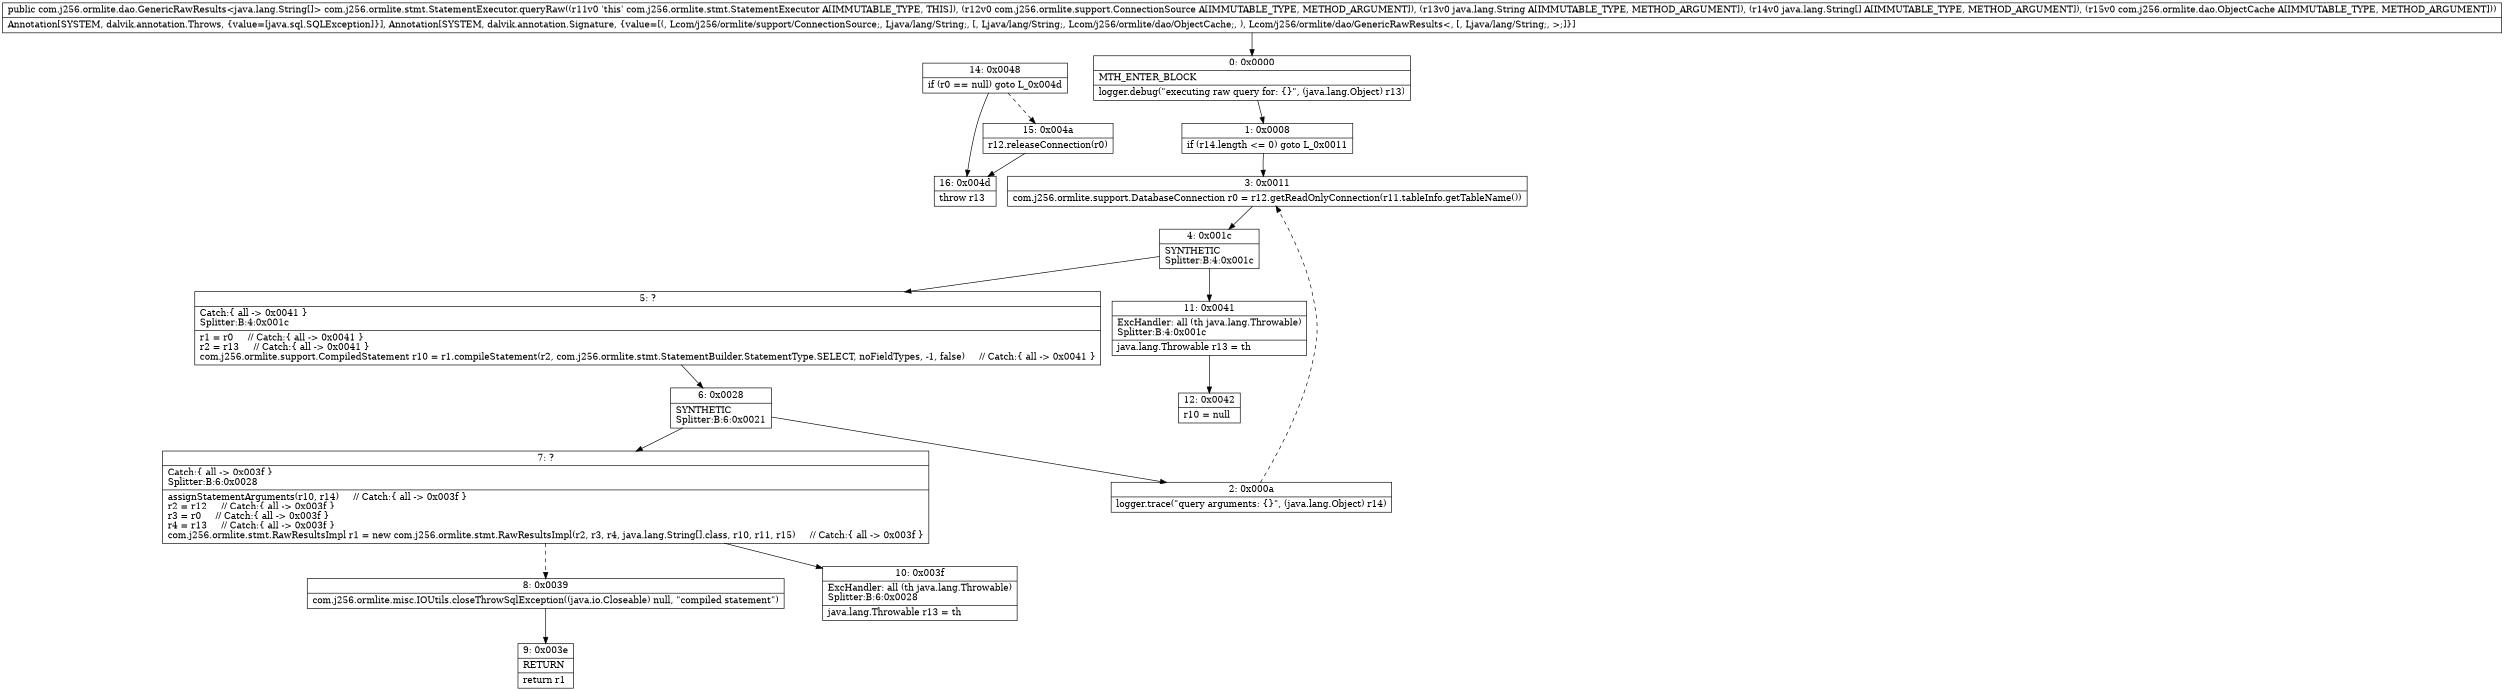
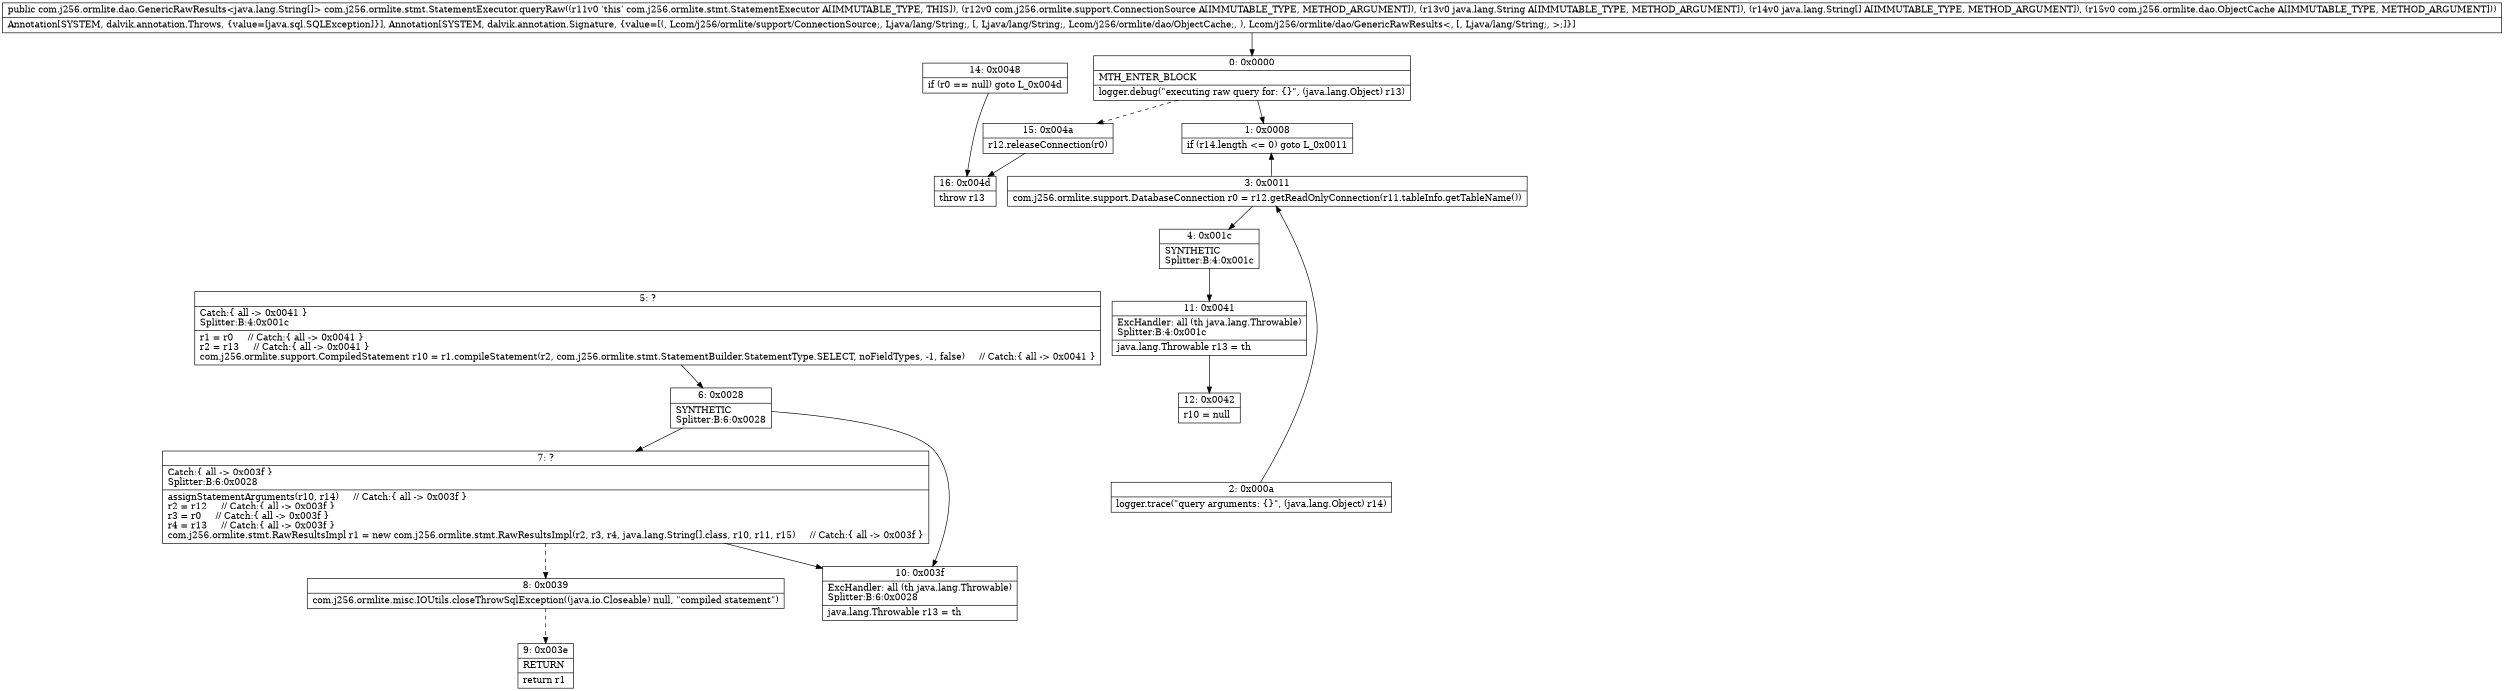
(1020, 106) -> (1141, 111)
(1263, 162) -> (1272, 168)
(1035, 274) -> none
(1315, 349) -> (1315, 349)
(721, 420) -> (721, 420)
(966, 449) -> (911, 436)
(546, 623) -> (546, 623)
